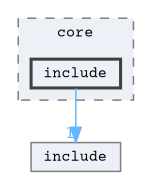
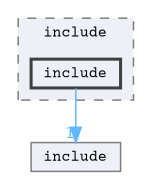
(76, 33) -> (76, 33)
